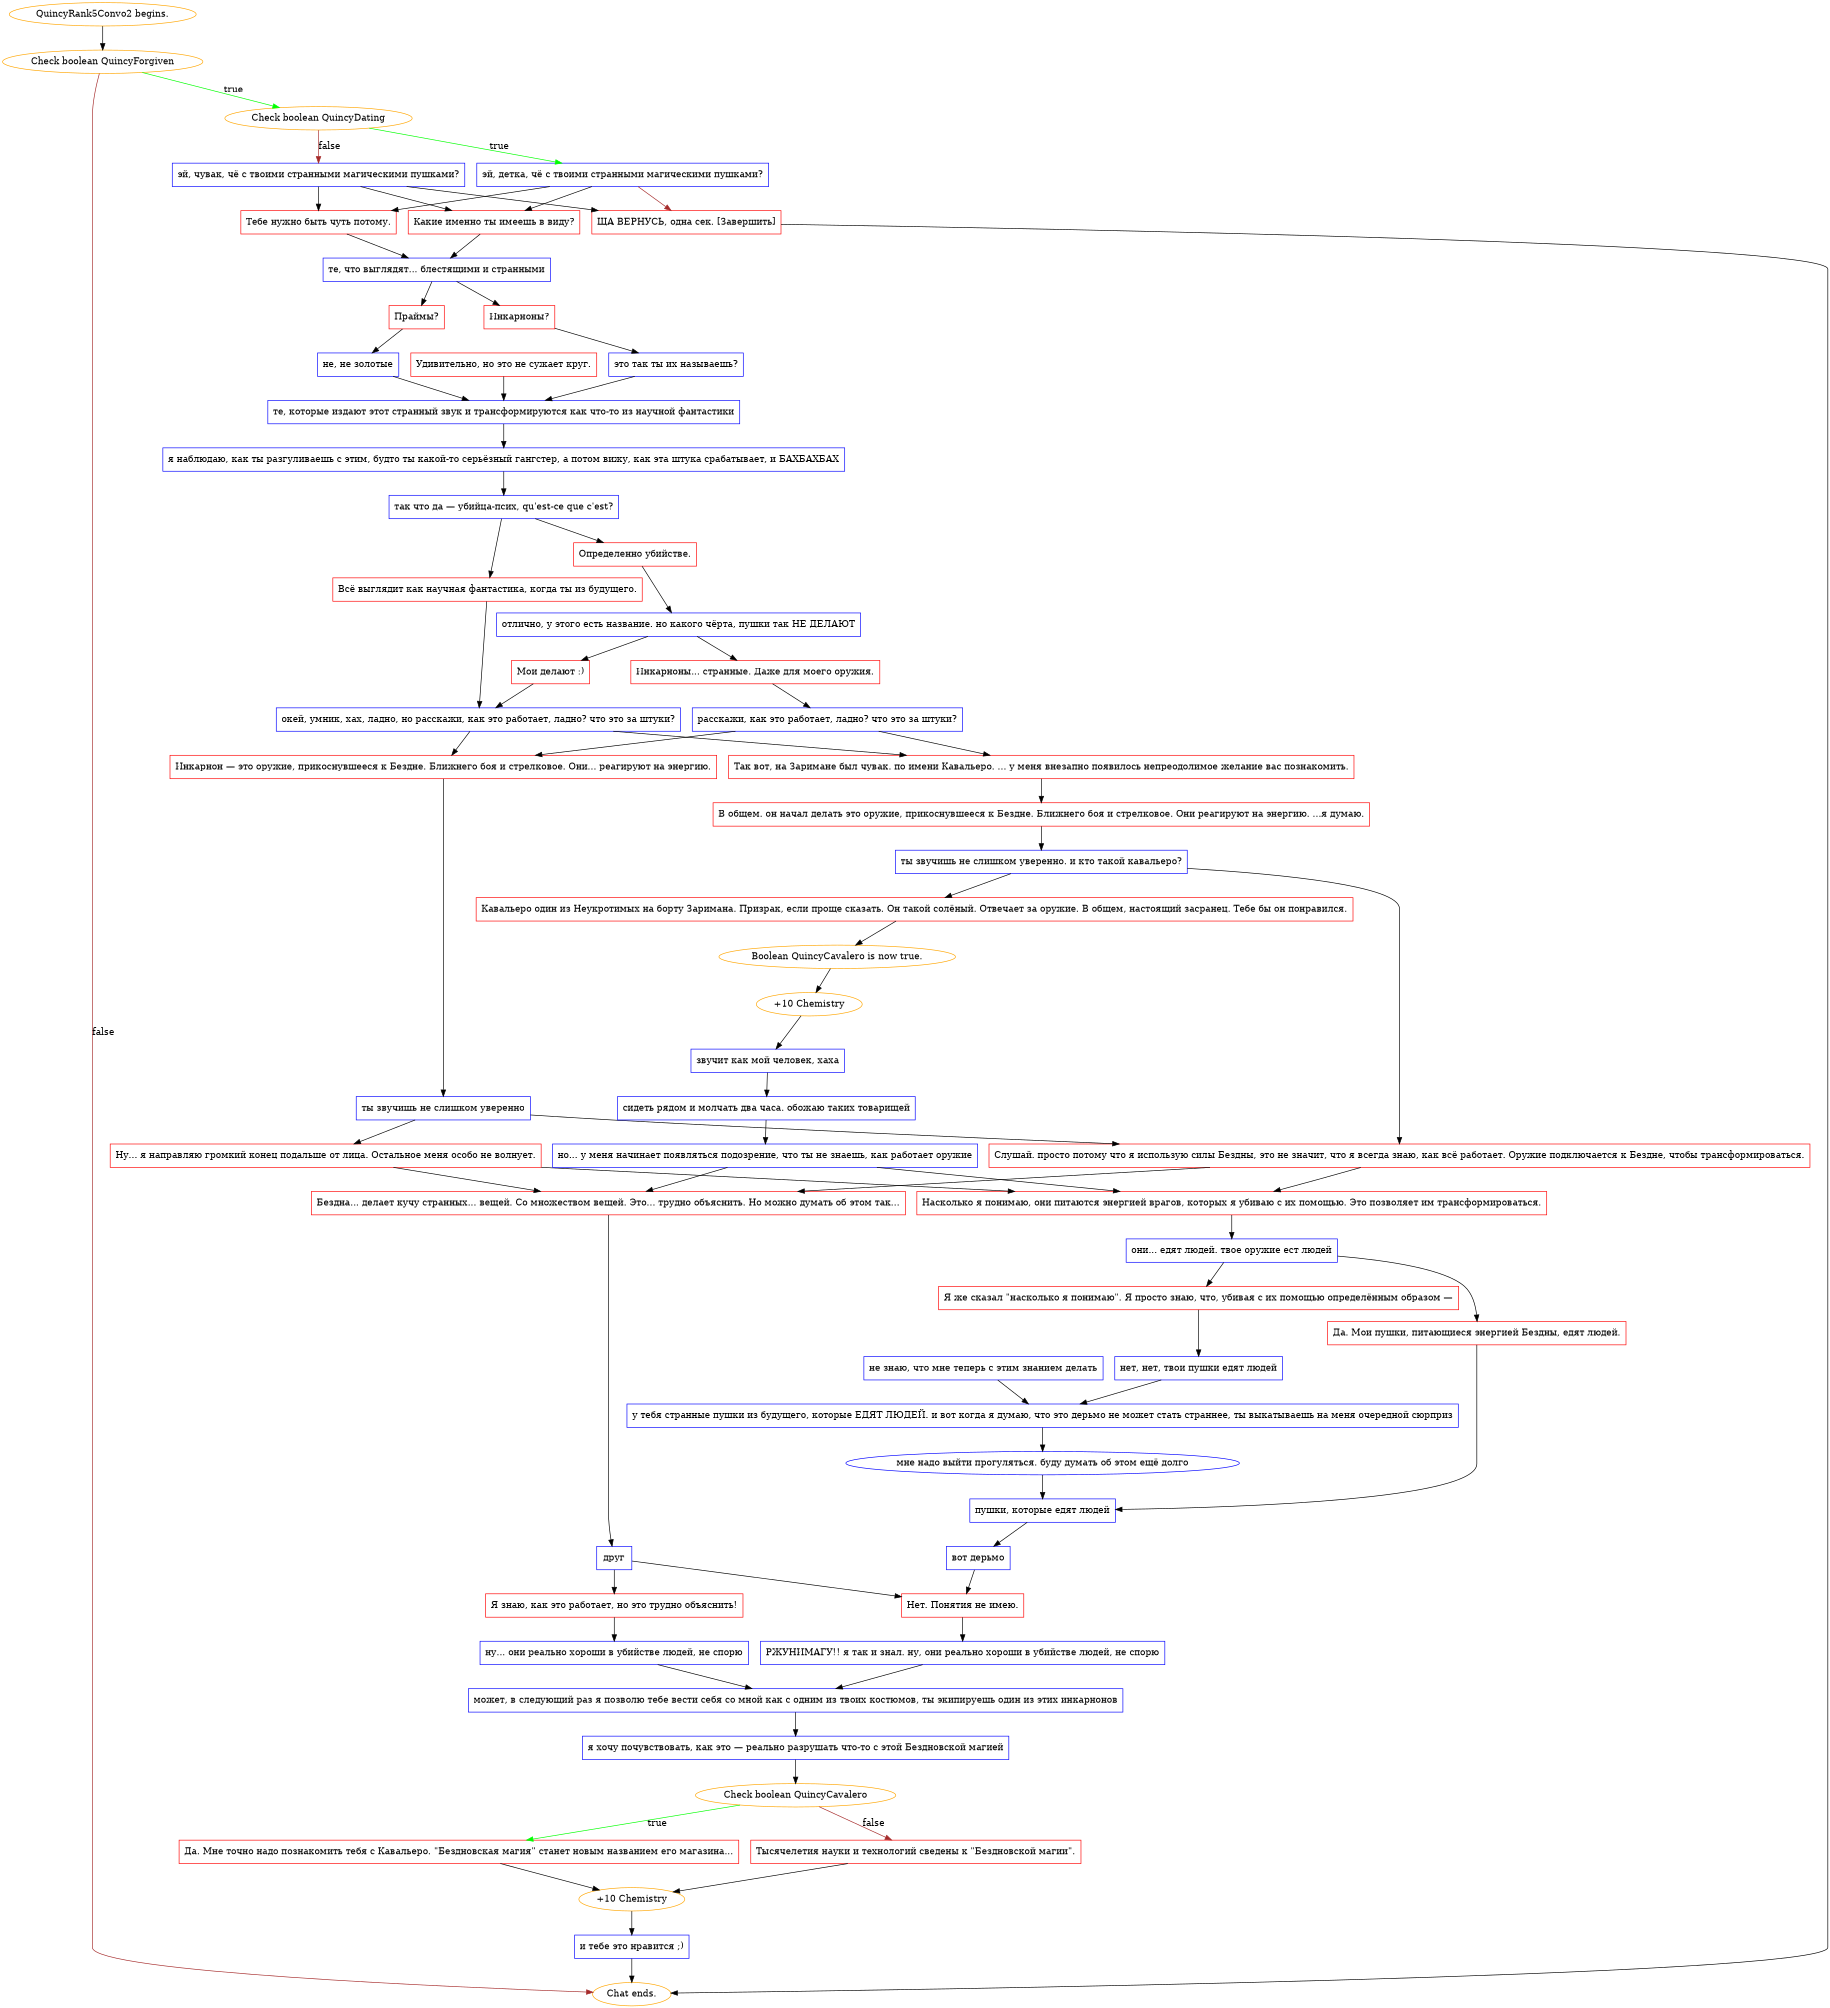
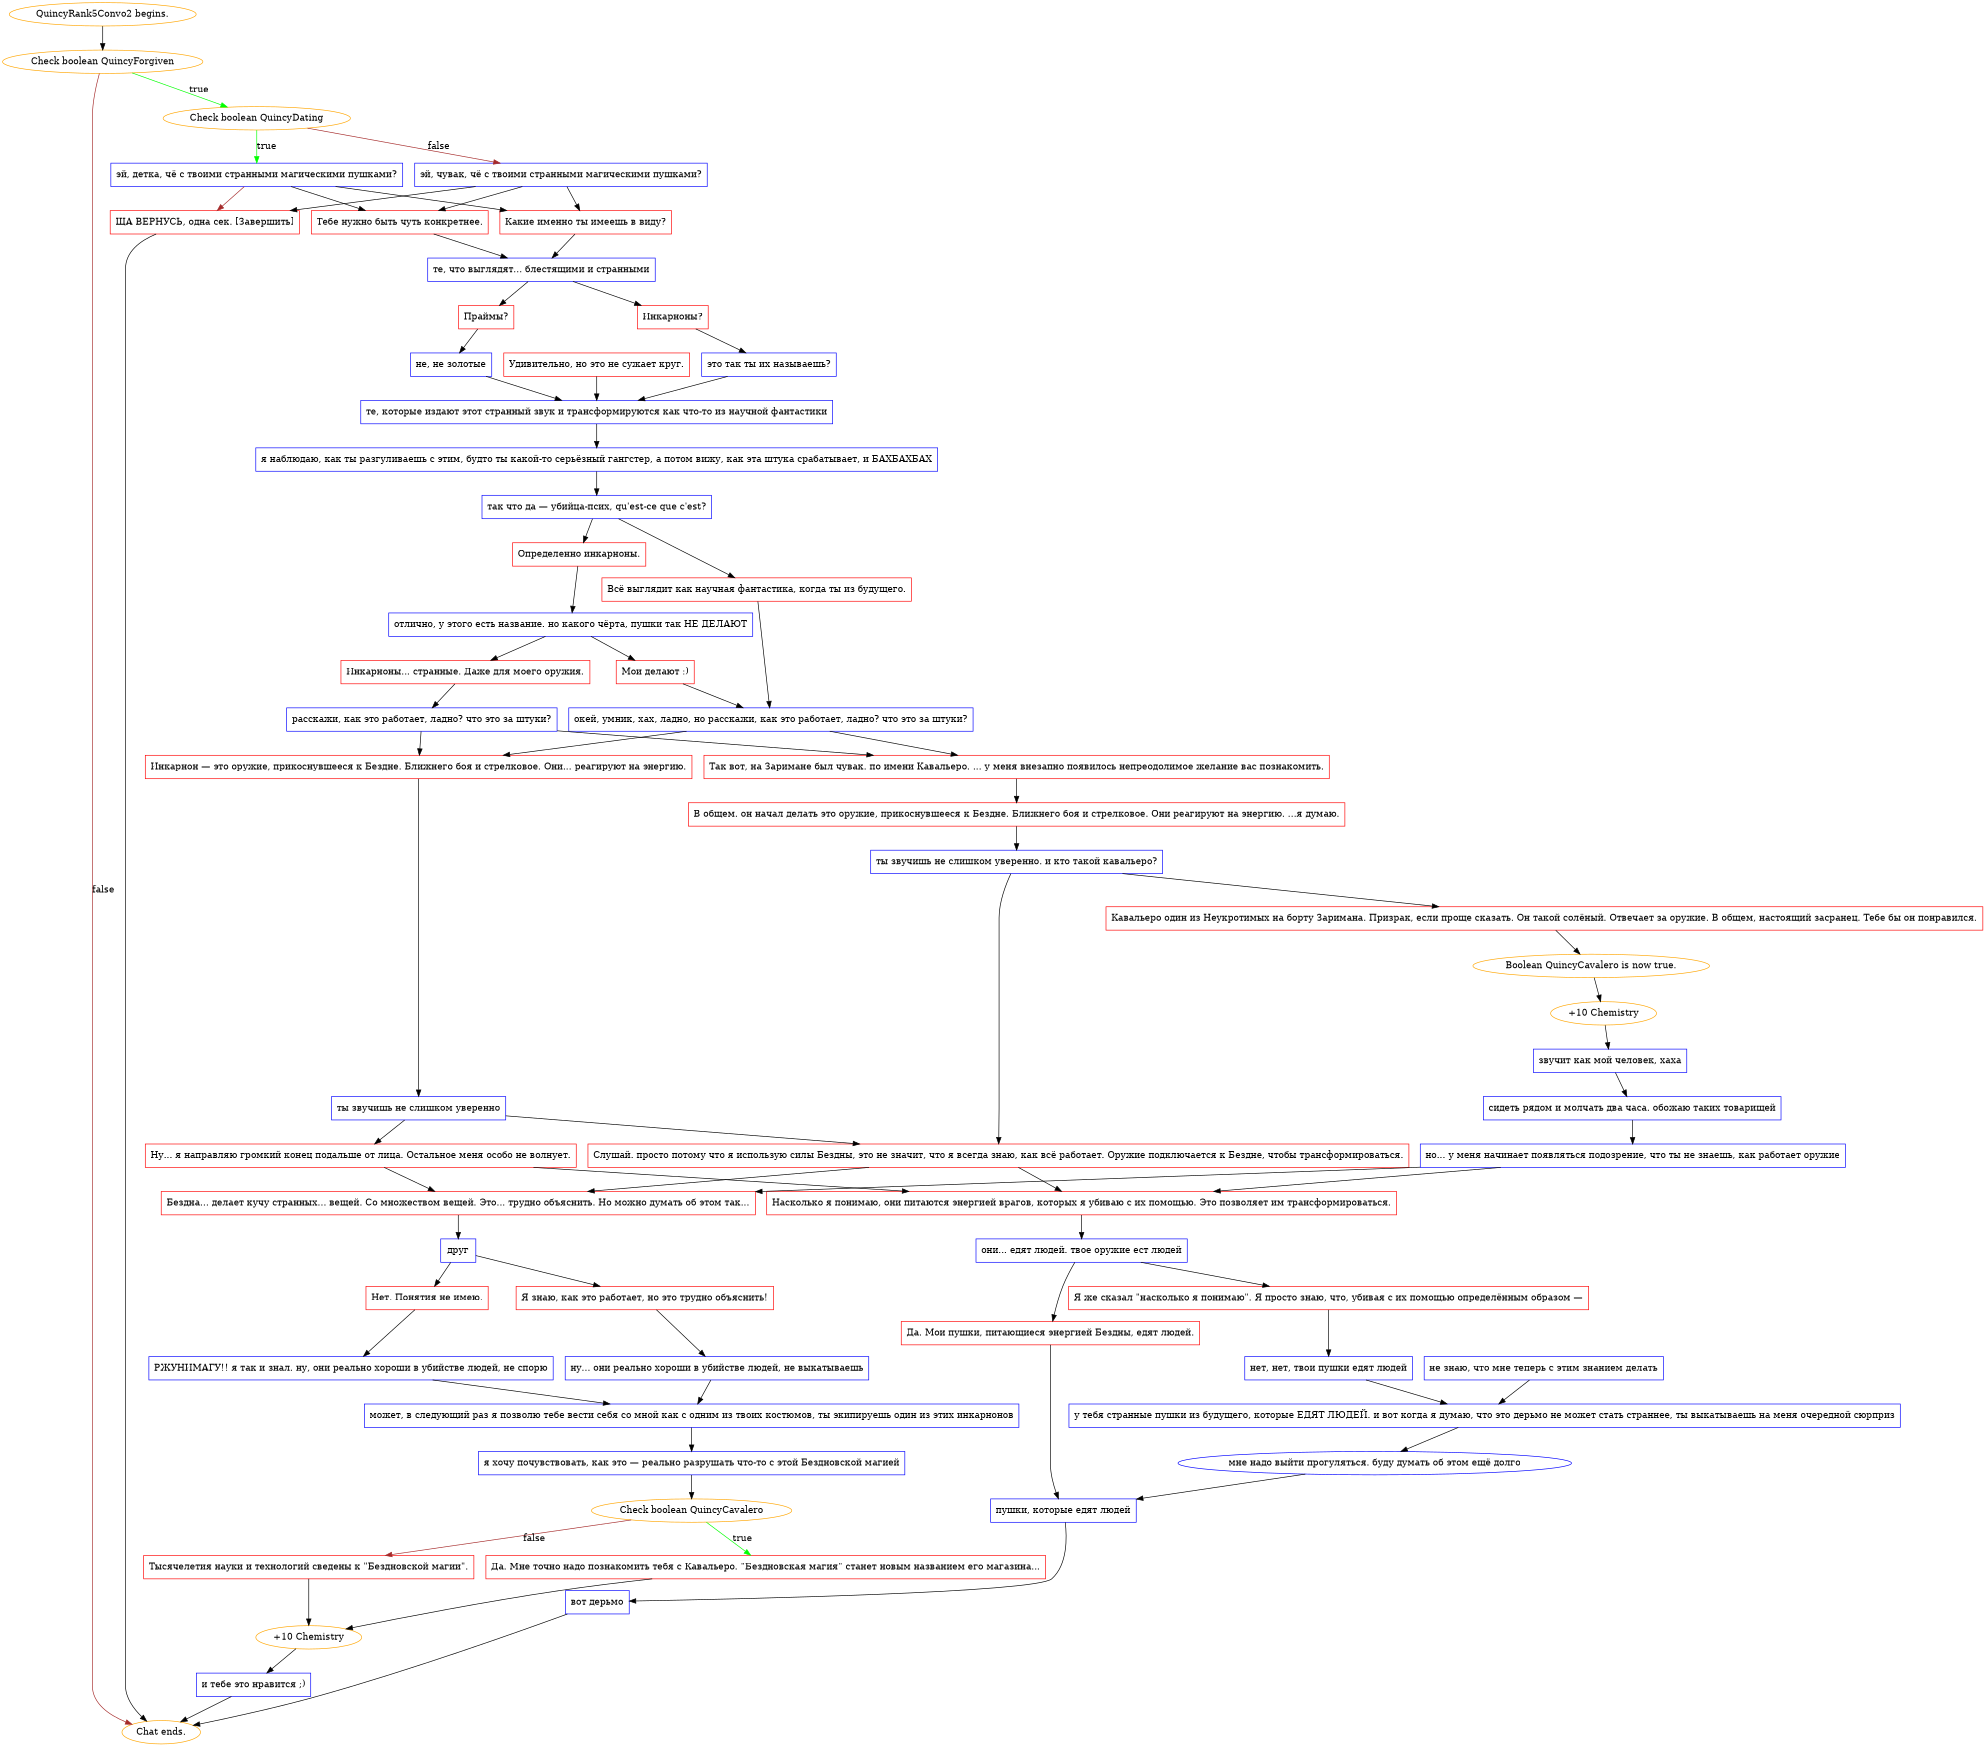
(319, 222) -> (400, 222)
(635, 554) -> (579, 554)
(972, 1579) -> (386, 1676)
(614, 1653) -> (717, 1368)
